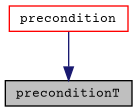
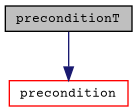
(69, 49) -> (69, 49)
